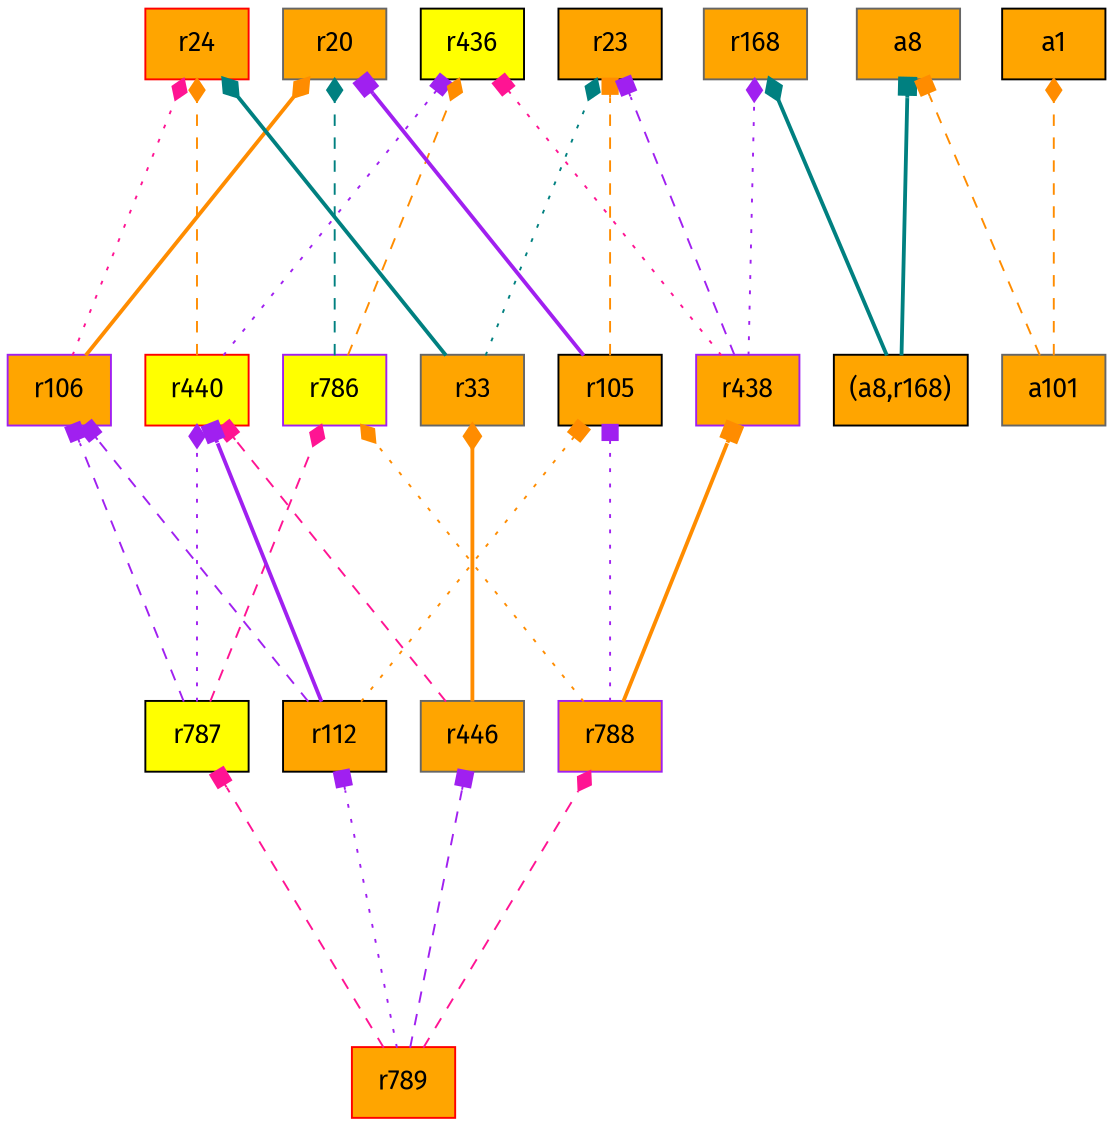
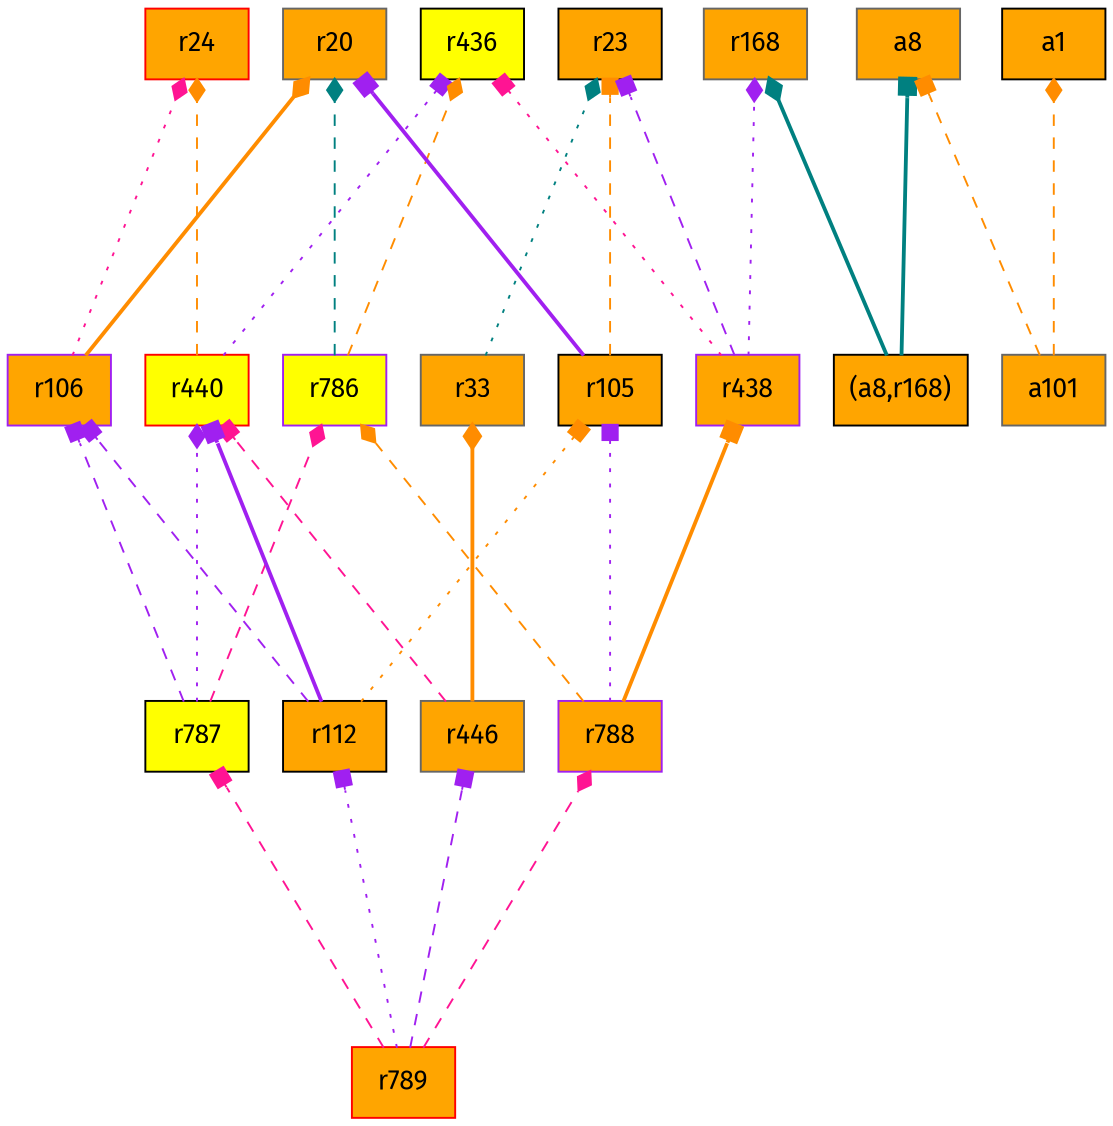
(347, 233) -> none
(485, 579) -> (485, 579)
